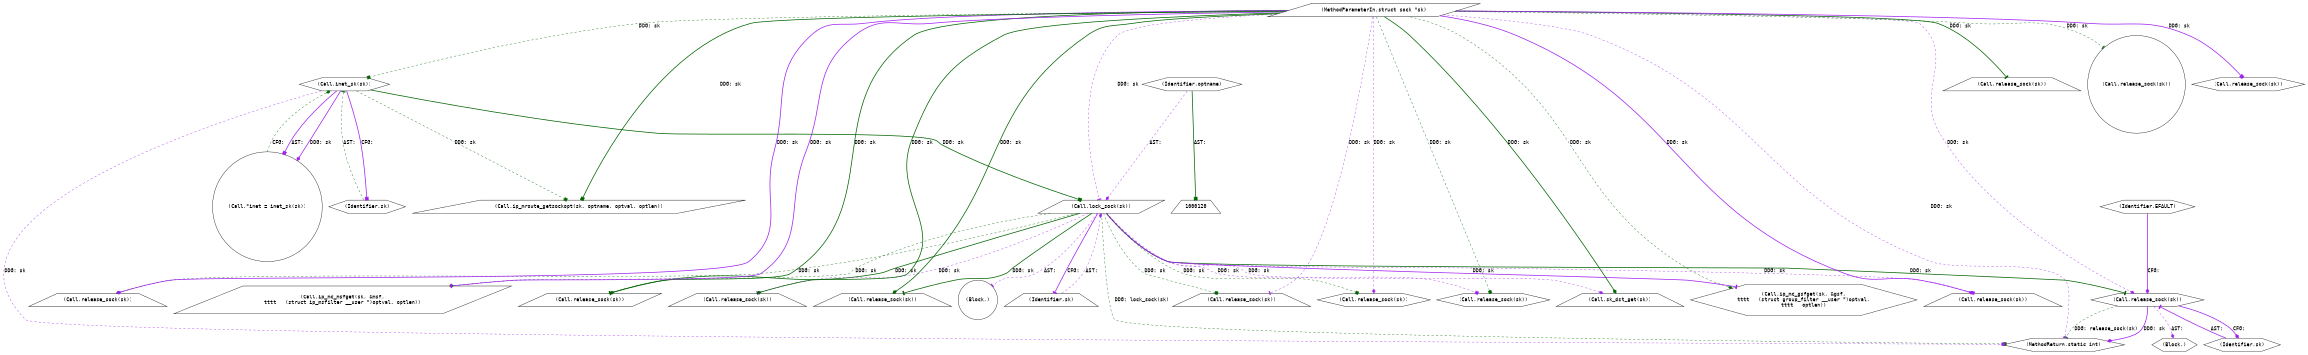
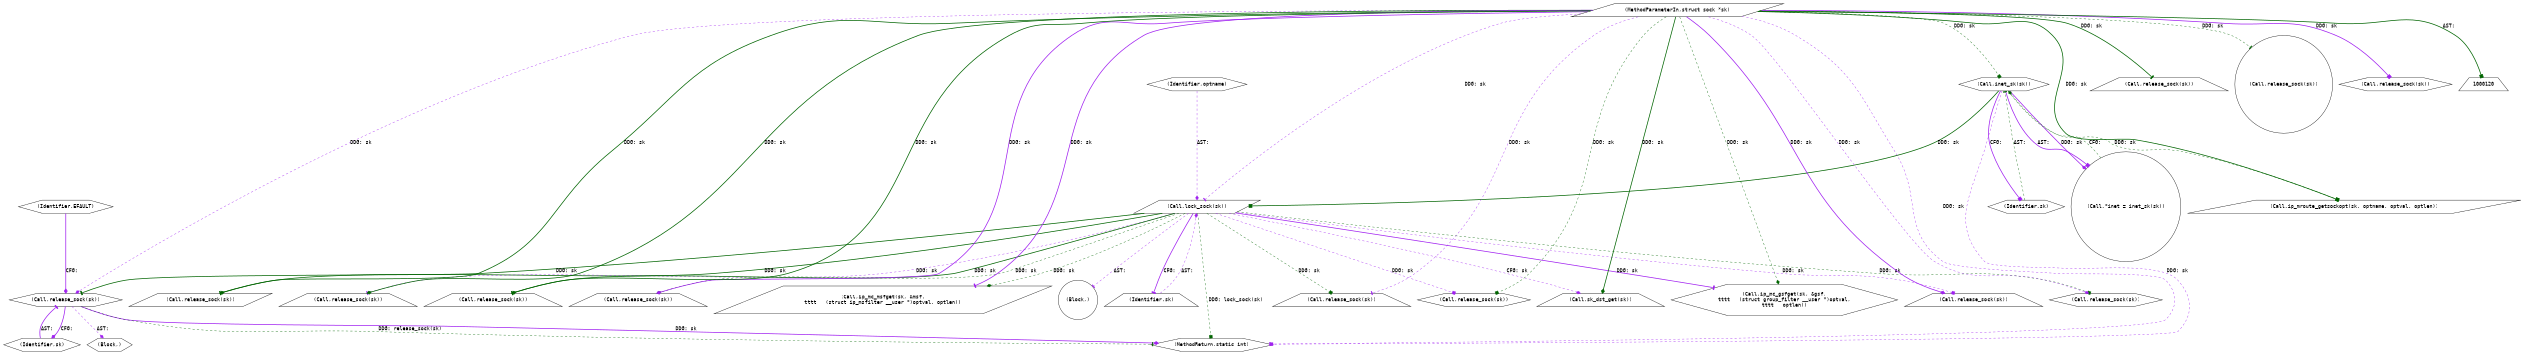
(1194, 144) -> (2169, 18)
(1259, 271) -> (1517, 271)
